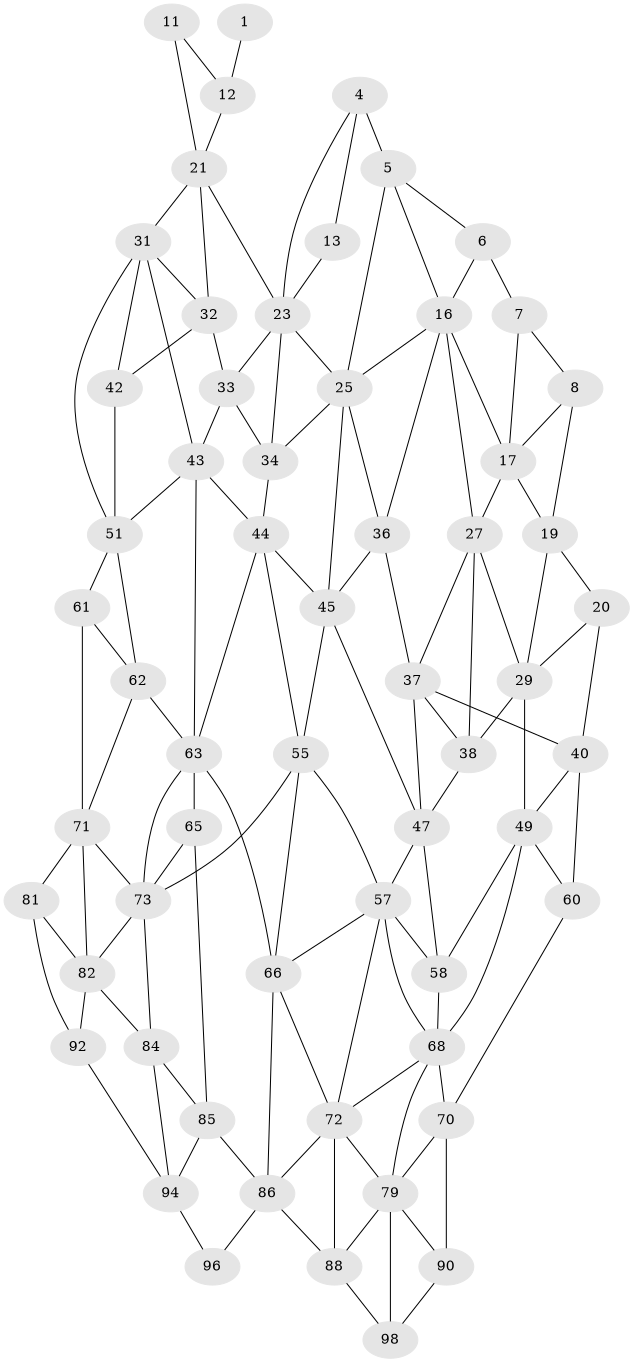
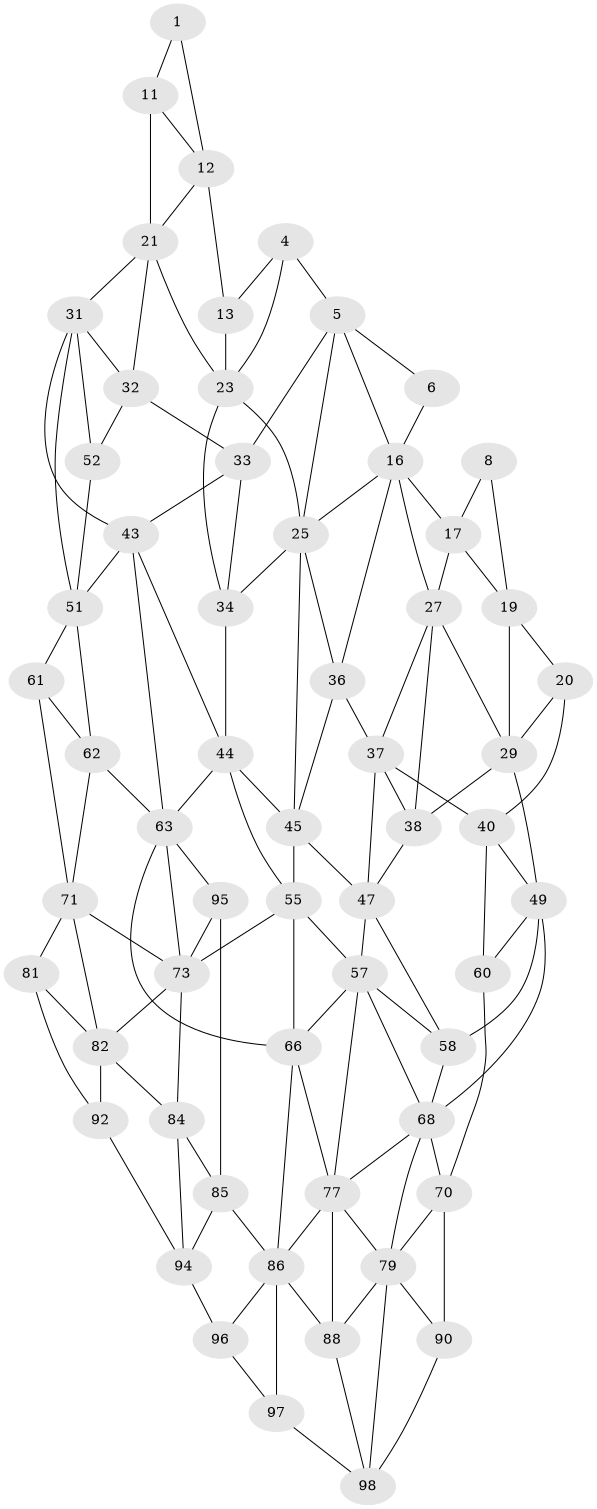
none -> (164, 59)
none -> (216, 242)
(520, 315) -> none
(255, 352) -> (290, 388)
(115, 388) -> (93, 462)
(194, 828) -> (221, 901)
(334, 1120) -> (332, 1194)
none -> (277, 1413)
